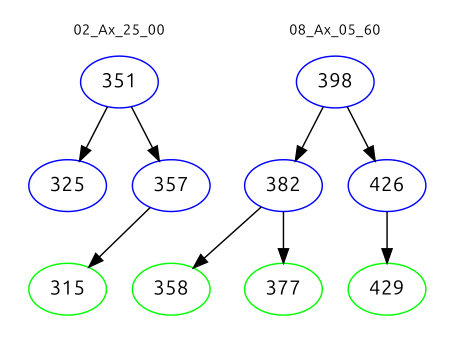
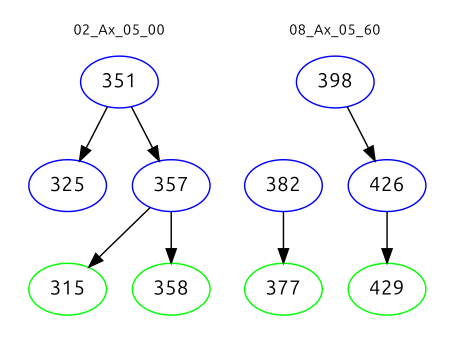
(119, 31) -> (119, 31)
(313, 127) -> none
(243, 224) -> (171, 230)
